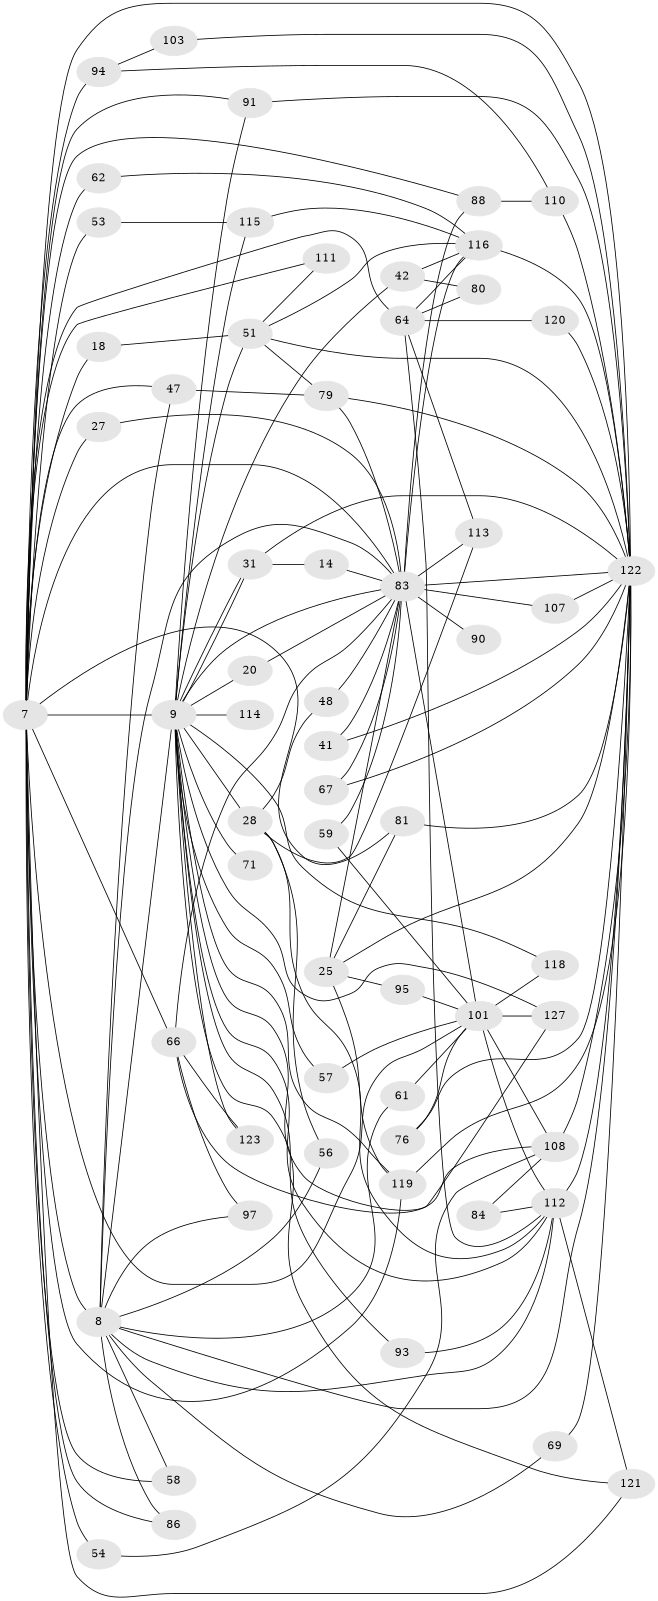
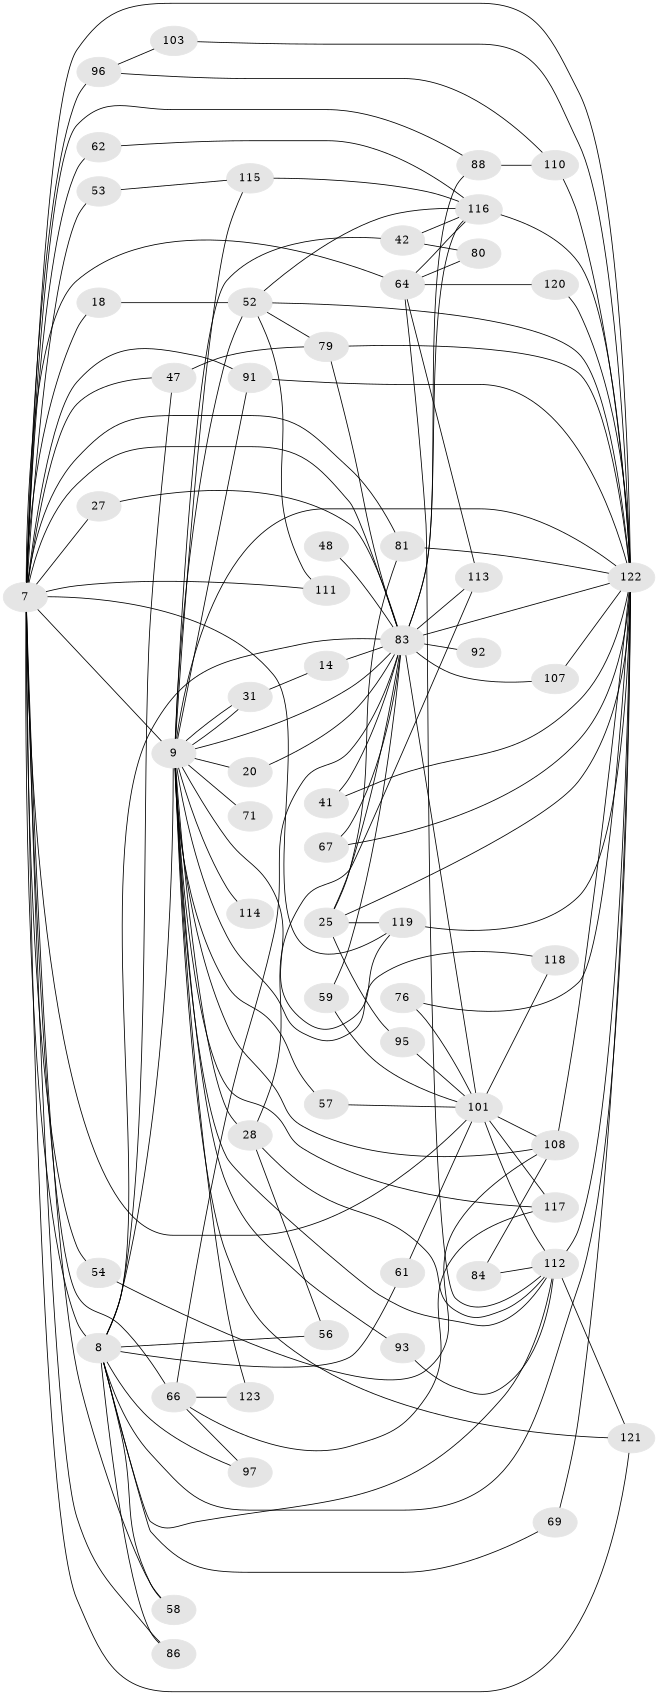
(99, 72) -> (99, 72)
(250, 334) -> (250, 303)
(442, 496) -> (345, 509)
(479, 640) -> (479, 653)
(287, 761) -> none
(555, 1016) -> (555, 1207)
